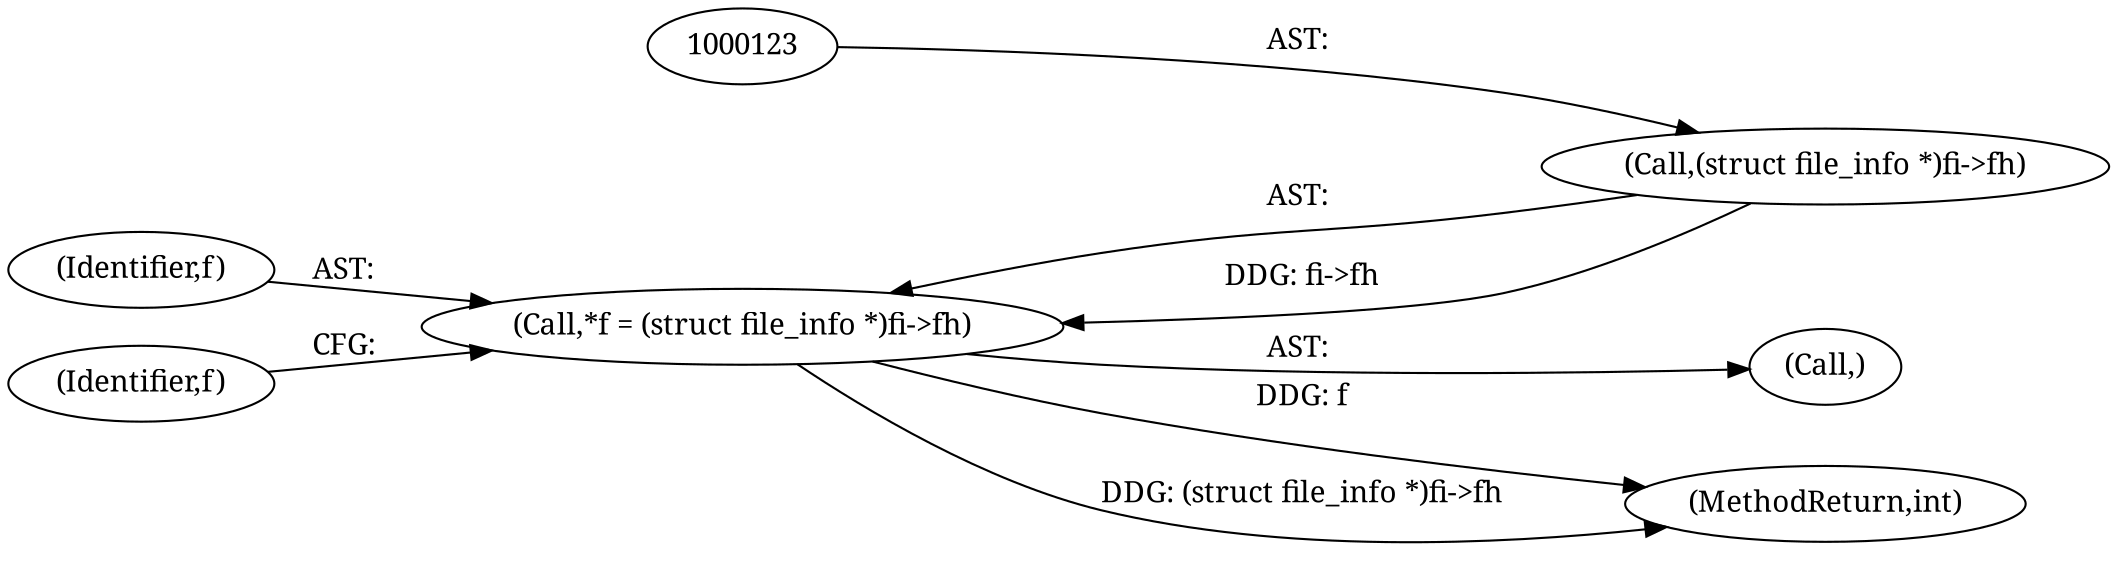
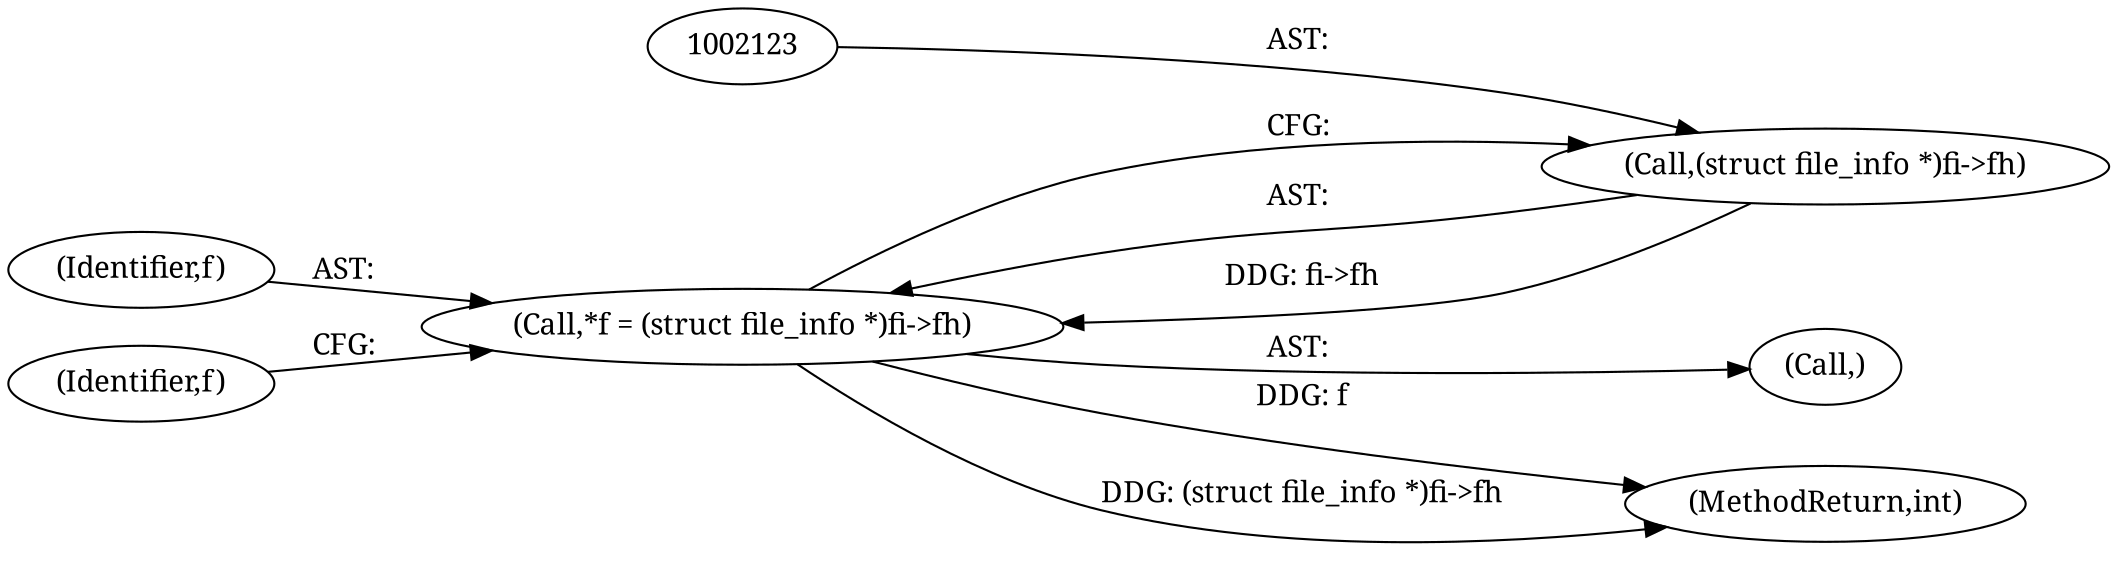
(743, 46) -> (743, 46)
none -> (1177, 160)
